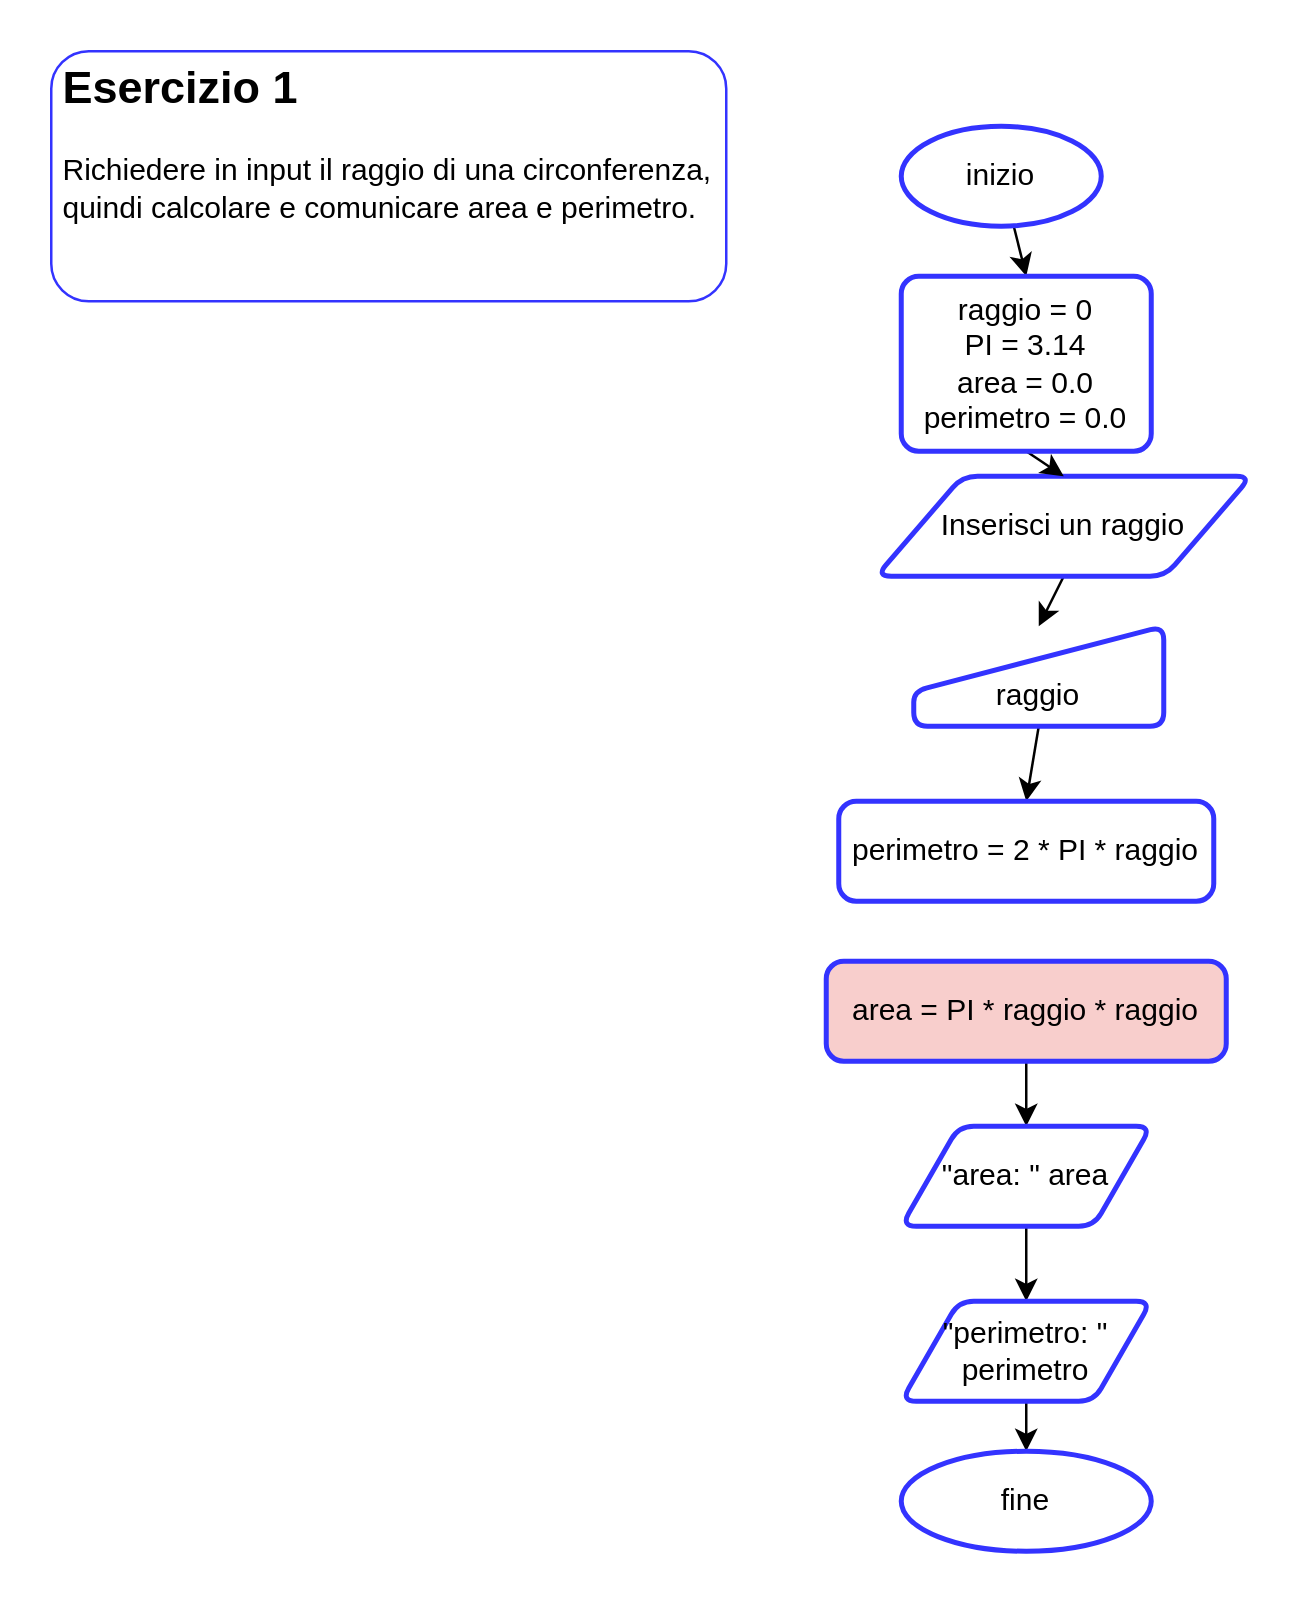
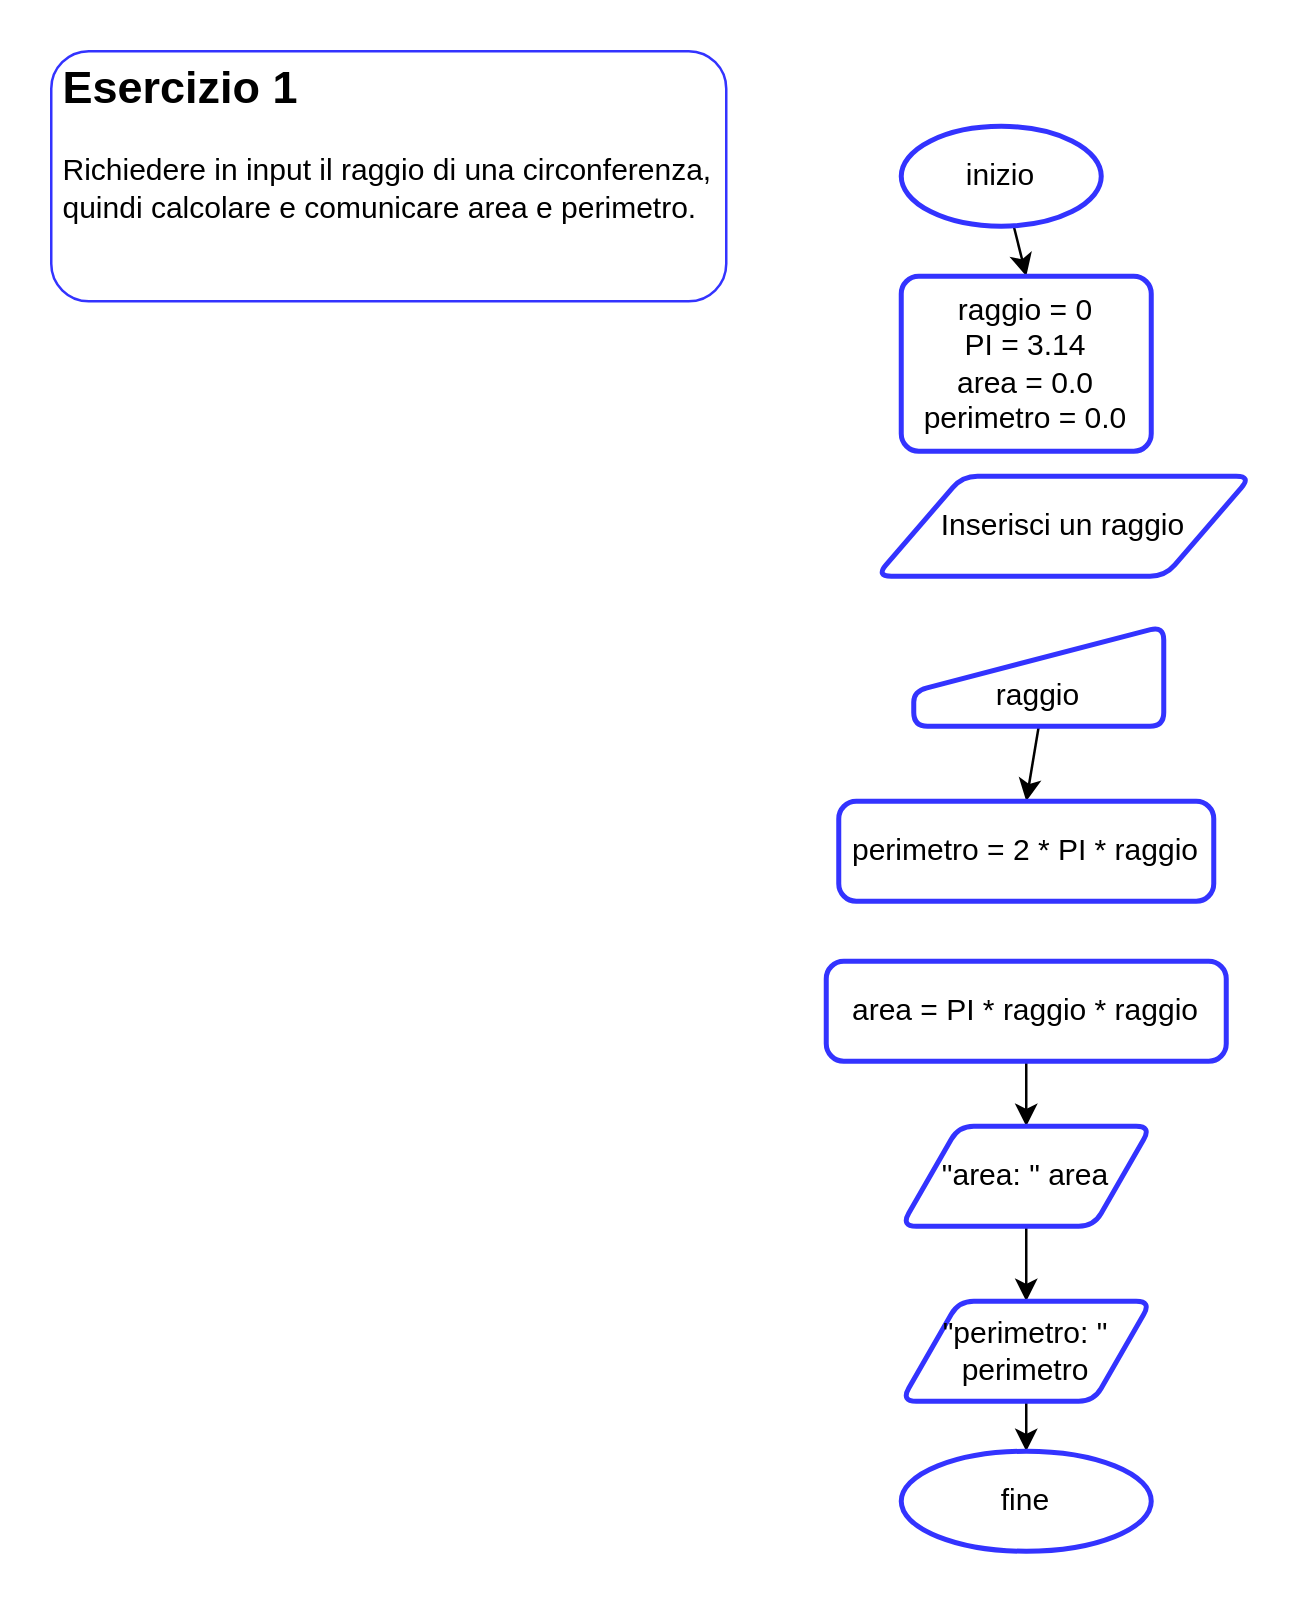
(1039, 460) -> none
(1055, 595) -> none
(1026, 1011) -> (1026, 1011)
